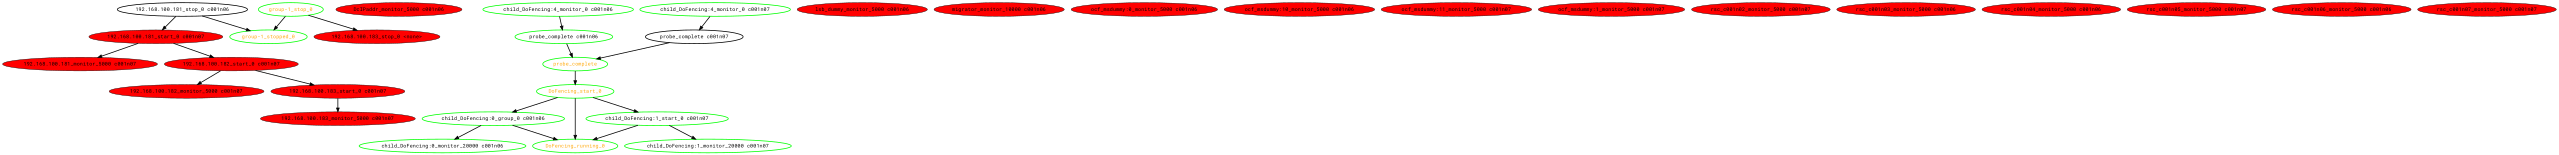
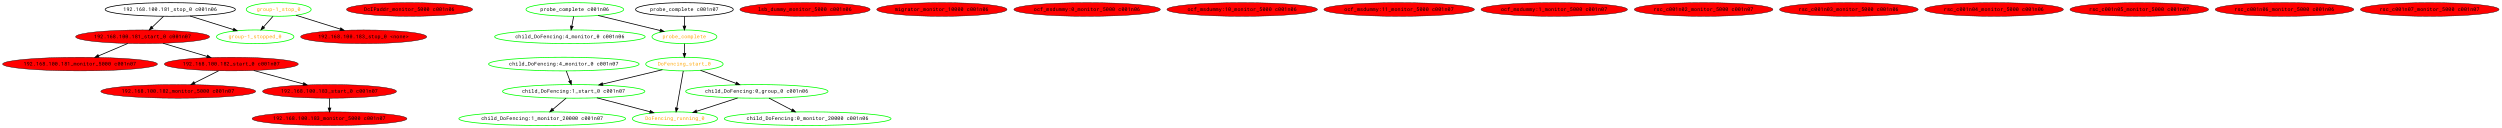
(561, 21) -> (573, 21)
(706, 22) -> (568, 76)
